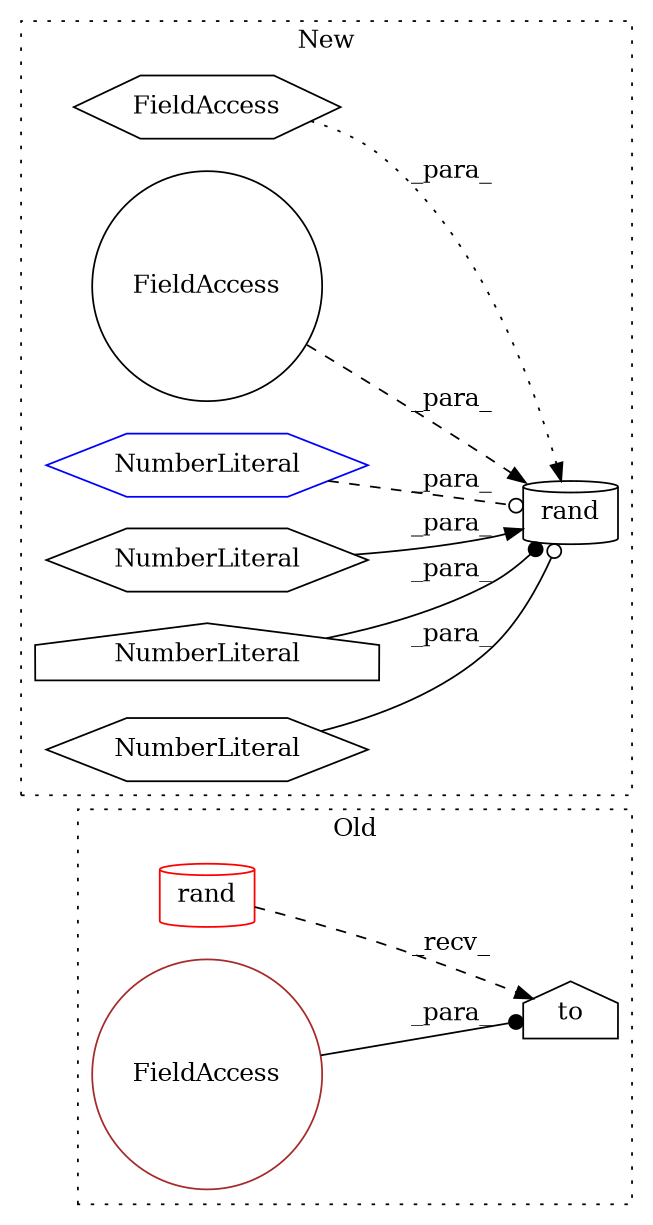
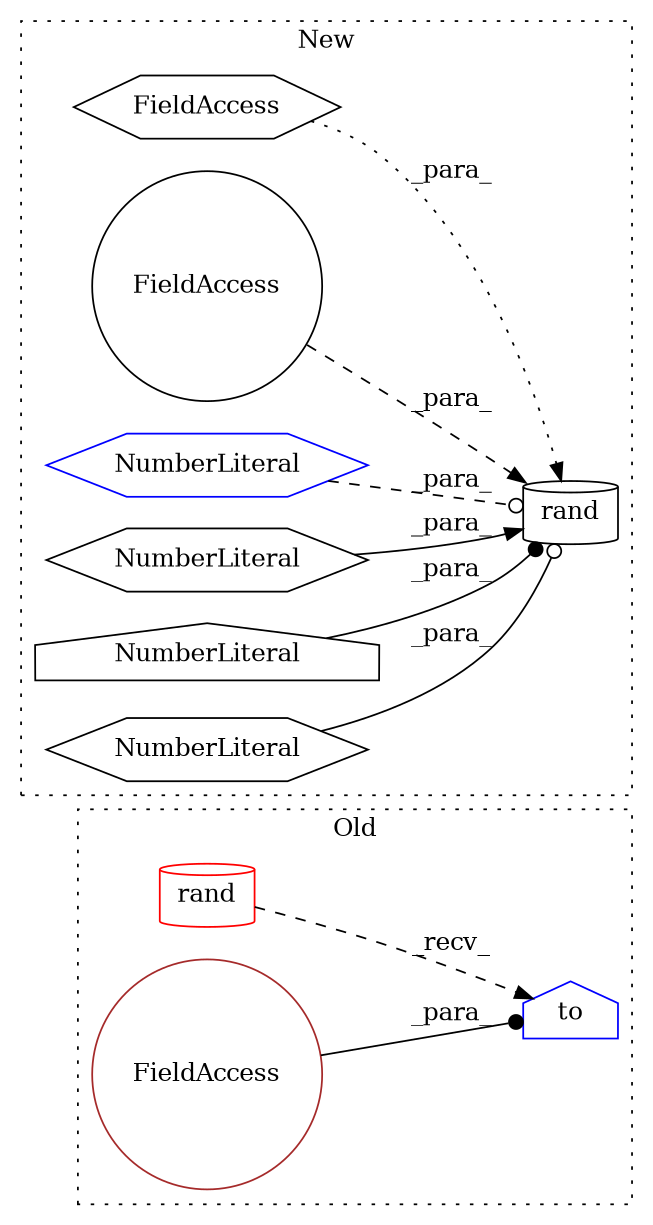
(571, 1013) -> (571, 1013)
